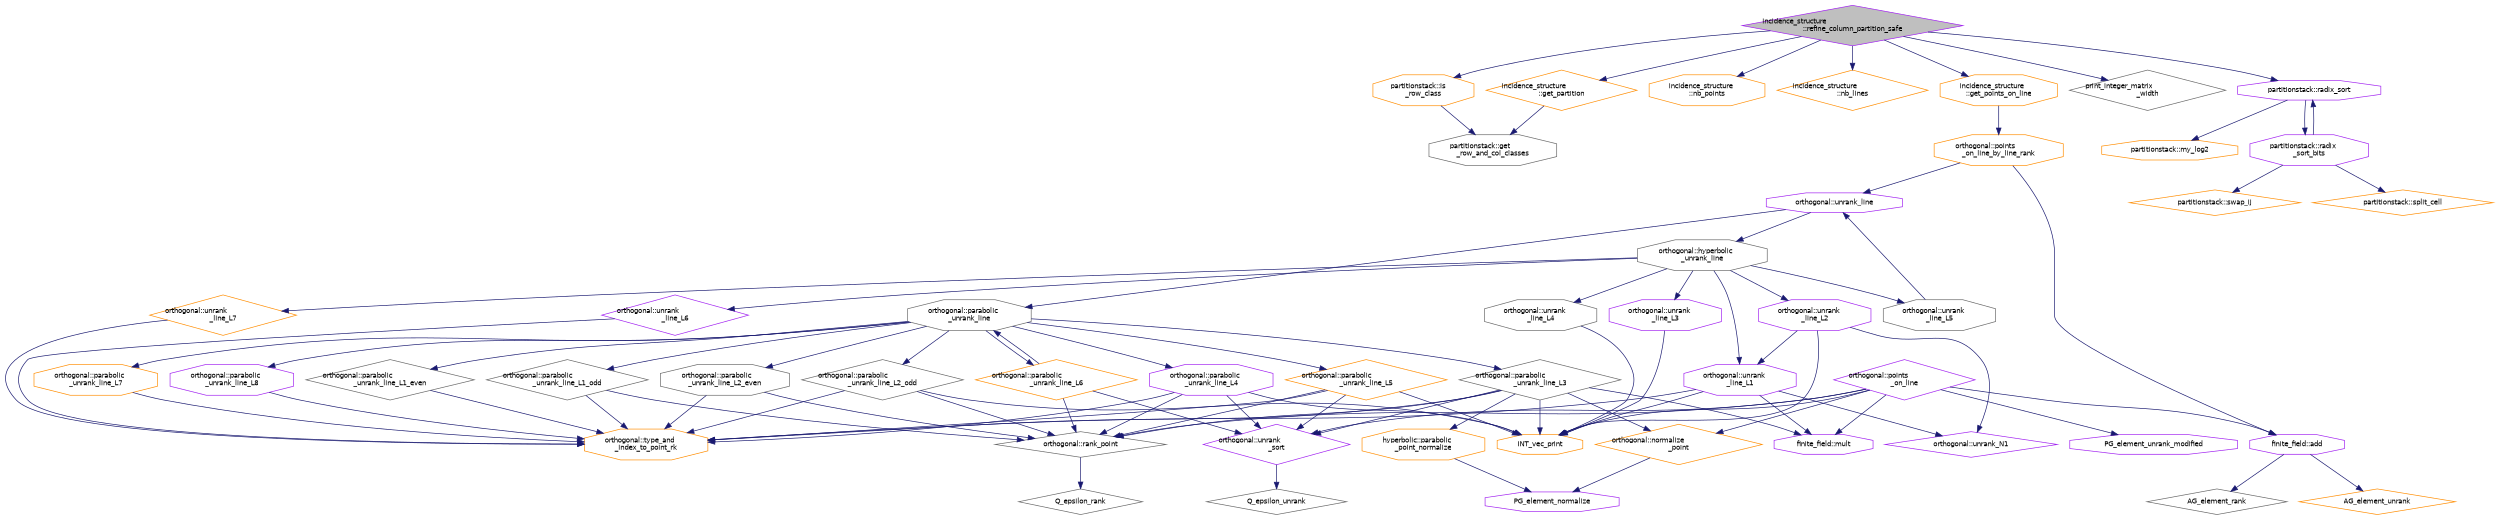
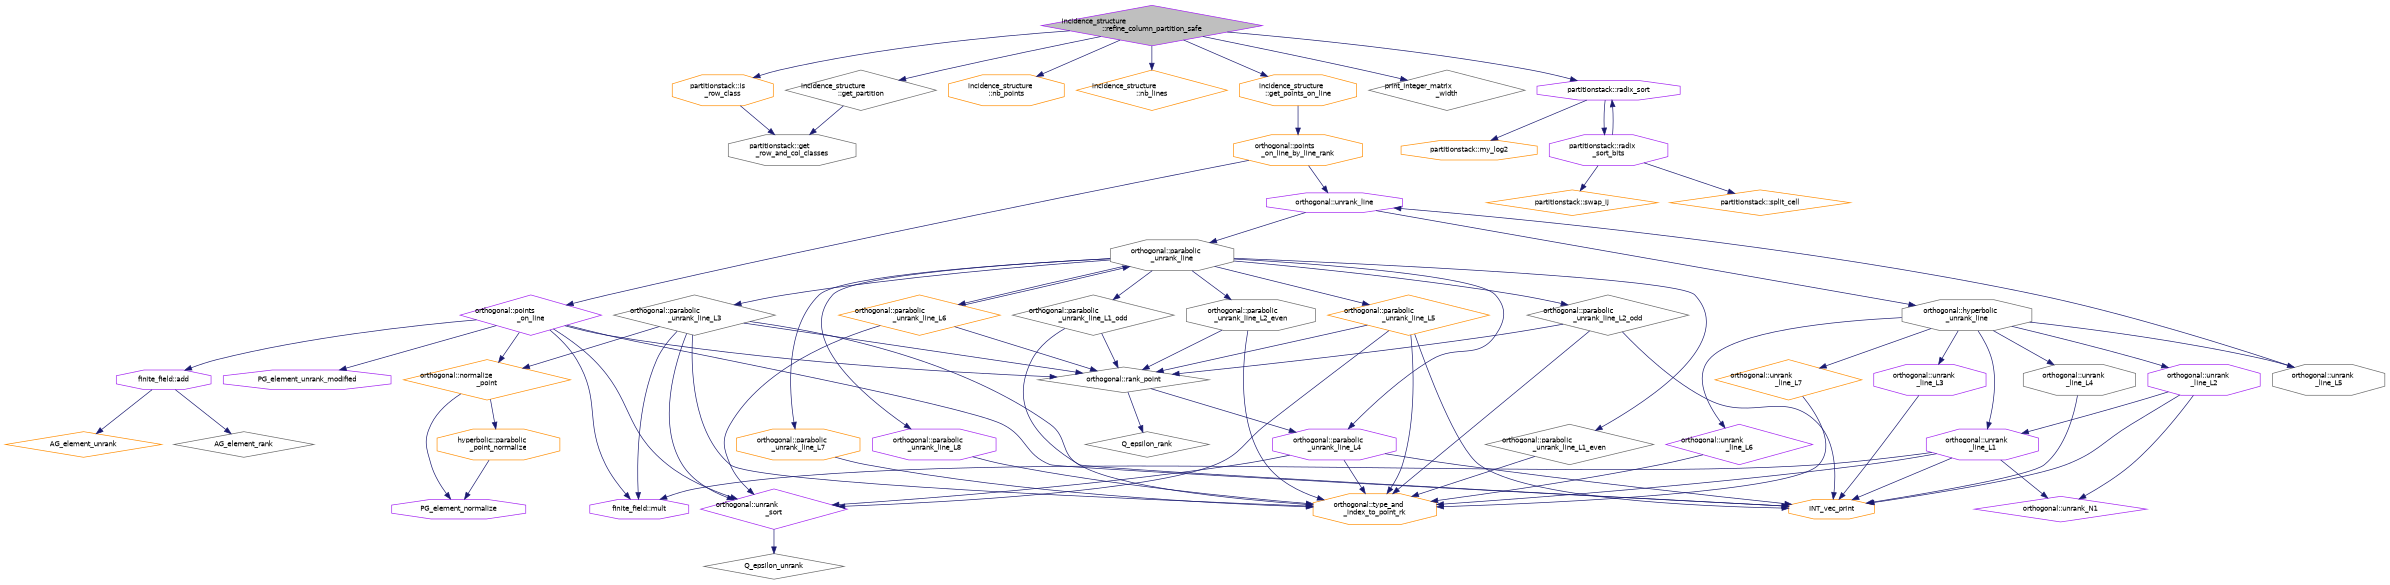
(1562, 90) -> (861, 90)
(2085, 344) -> (910, 229)
(1161, 405) -> (1220, 409)
(1492, 407) -> (492, 411)
